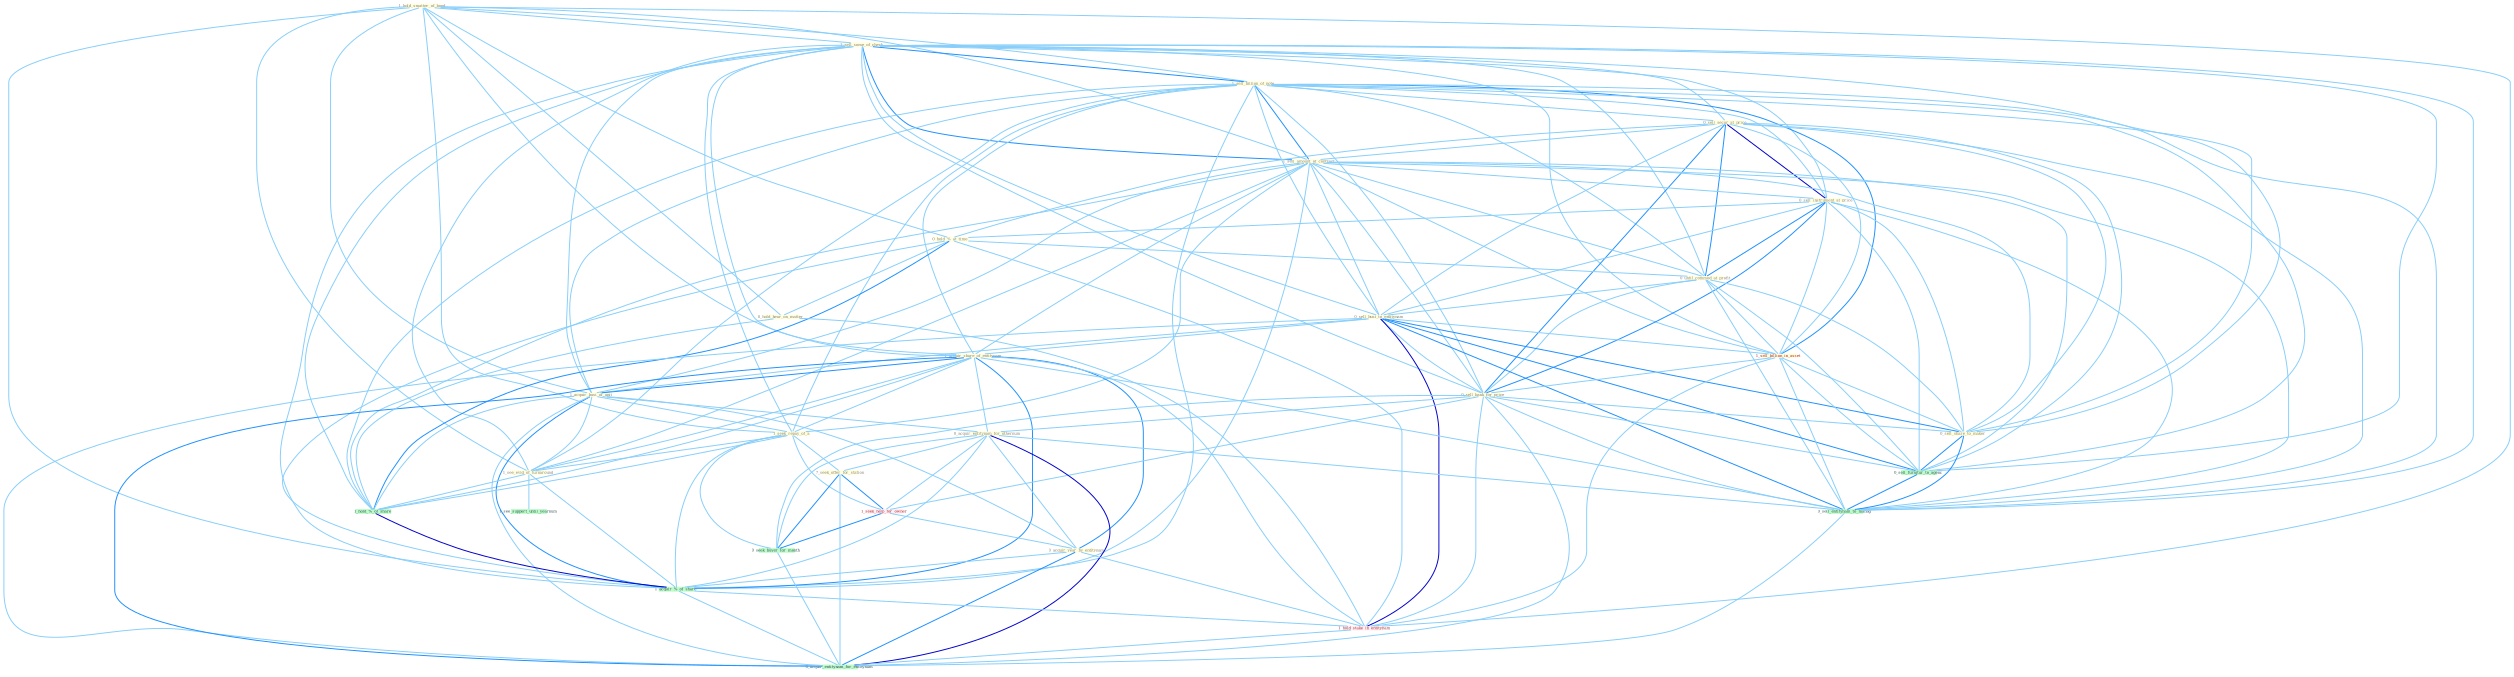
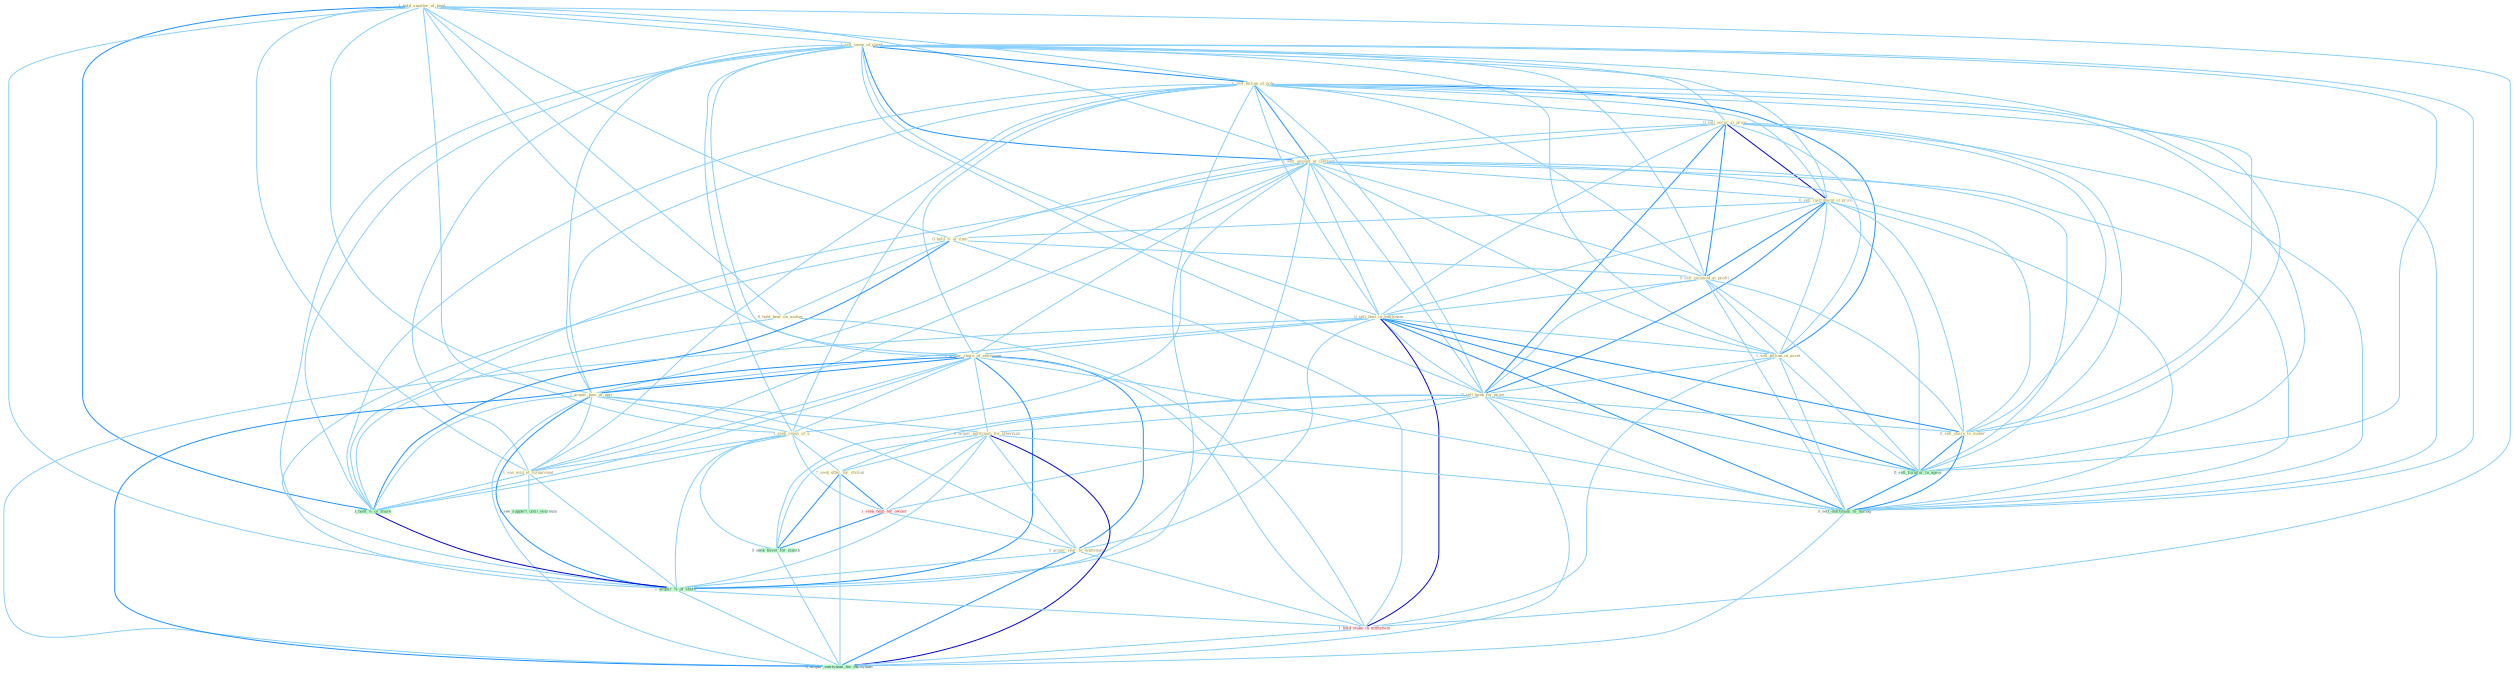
none -> (83, 225)
(1705, 278) -> (1705, 278)
(1779, 356) -> (1779, 356)
(1872, 395) -> none
none -> (1271, 471)
(1476, 543) -> (1150, 407)
